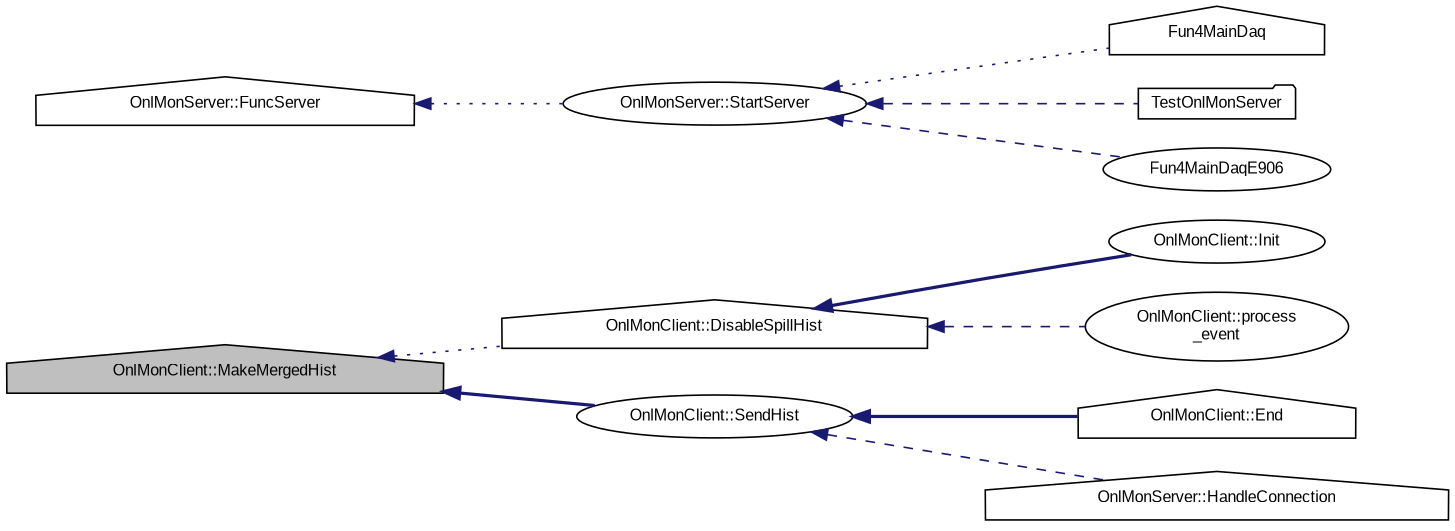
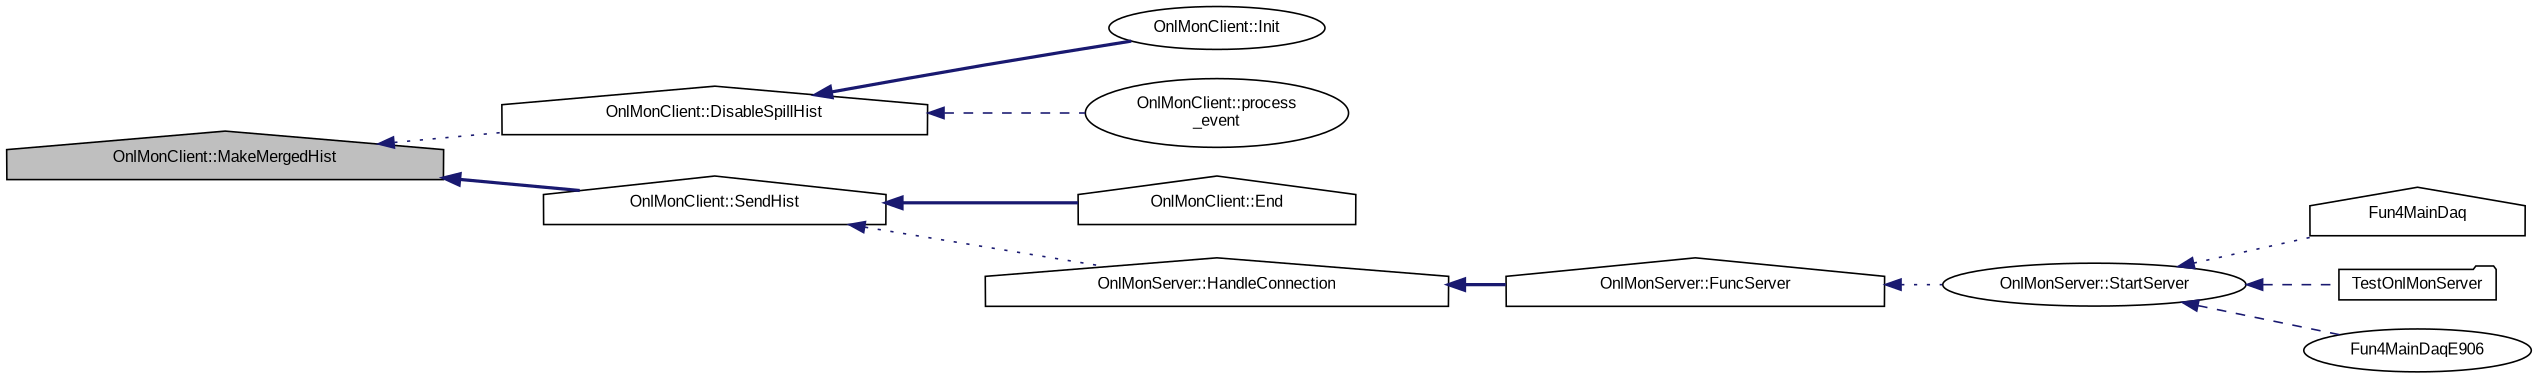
none -> (1485, 285)
(715, 416) -> (715, 203)
(967, 457) -> (985, 247)
